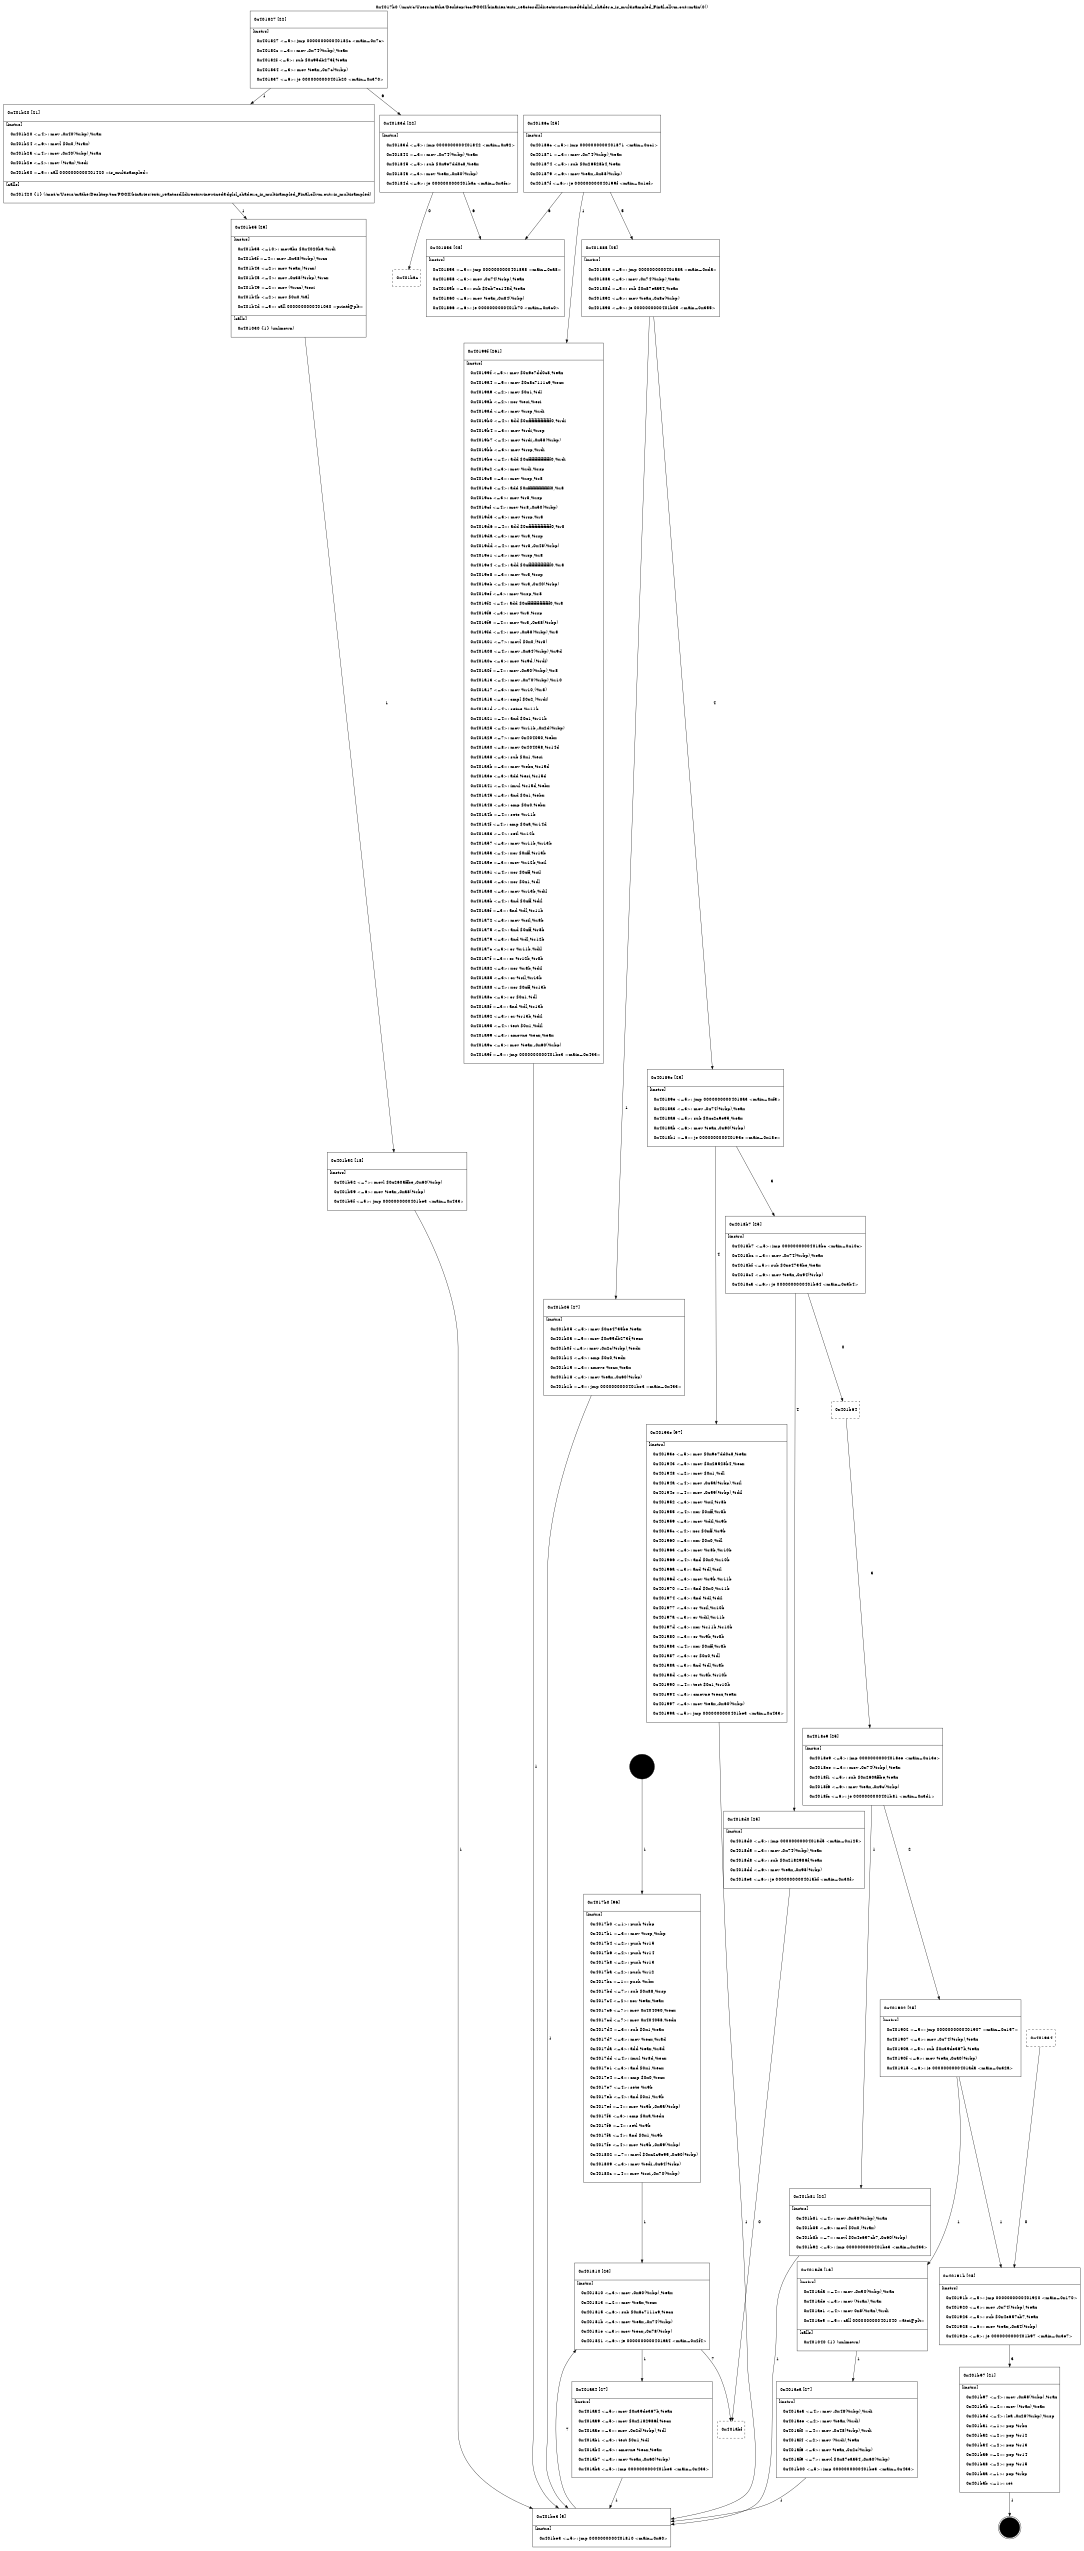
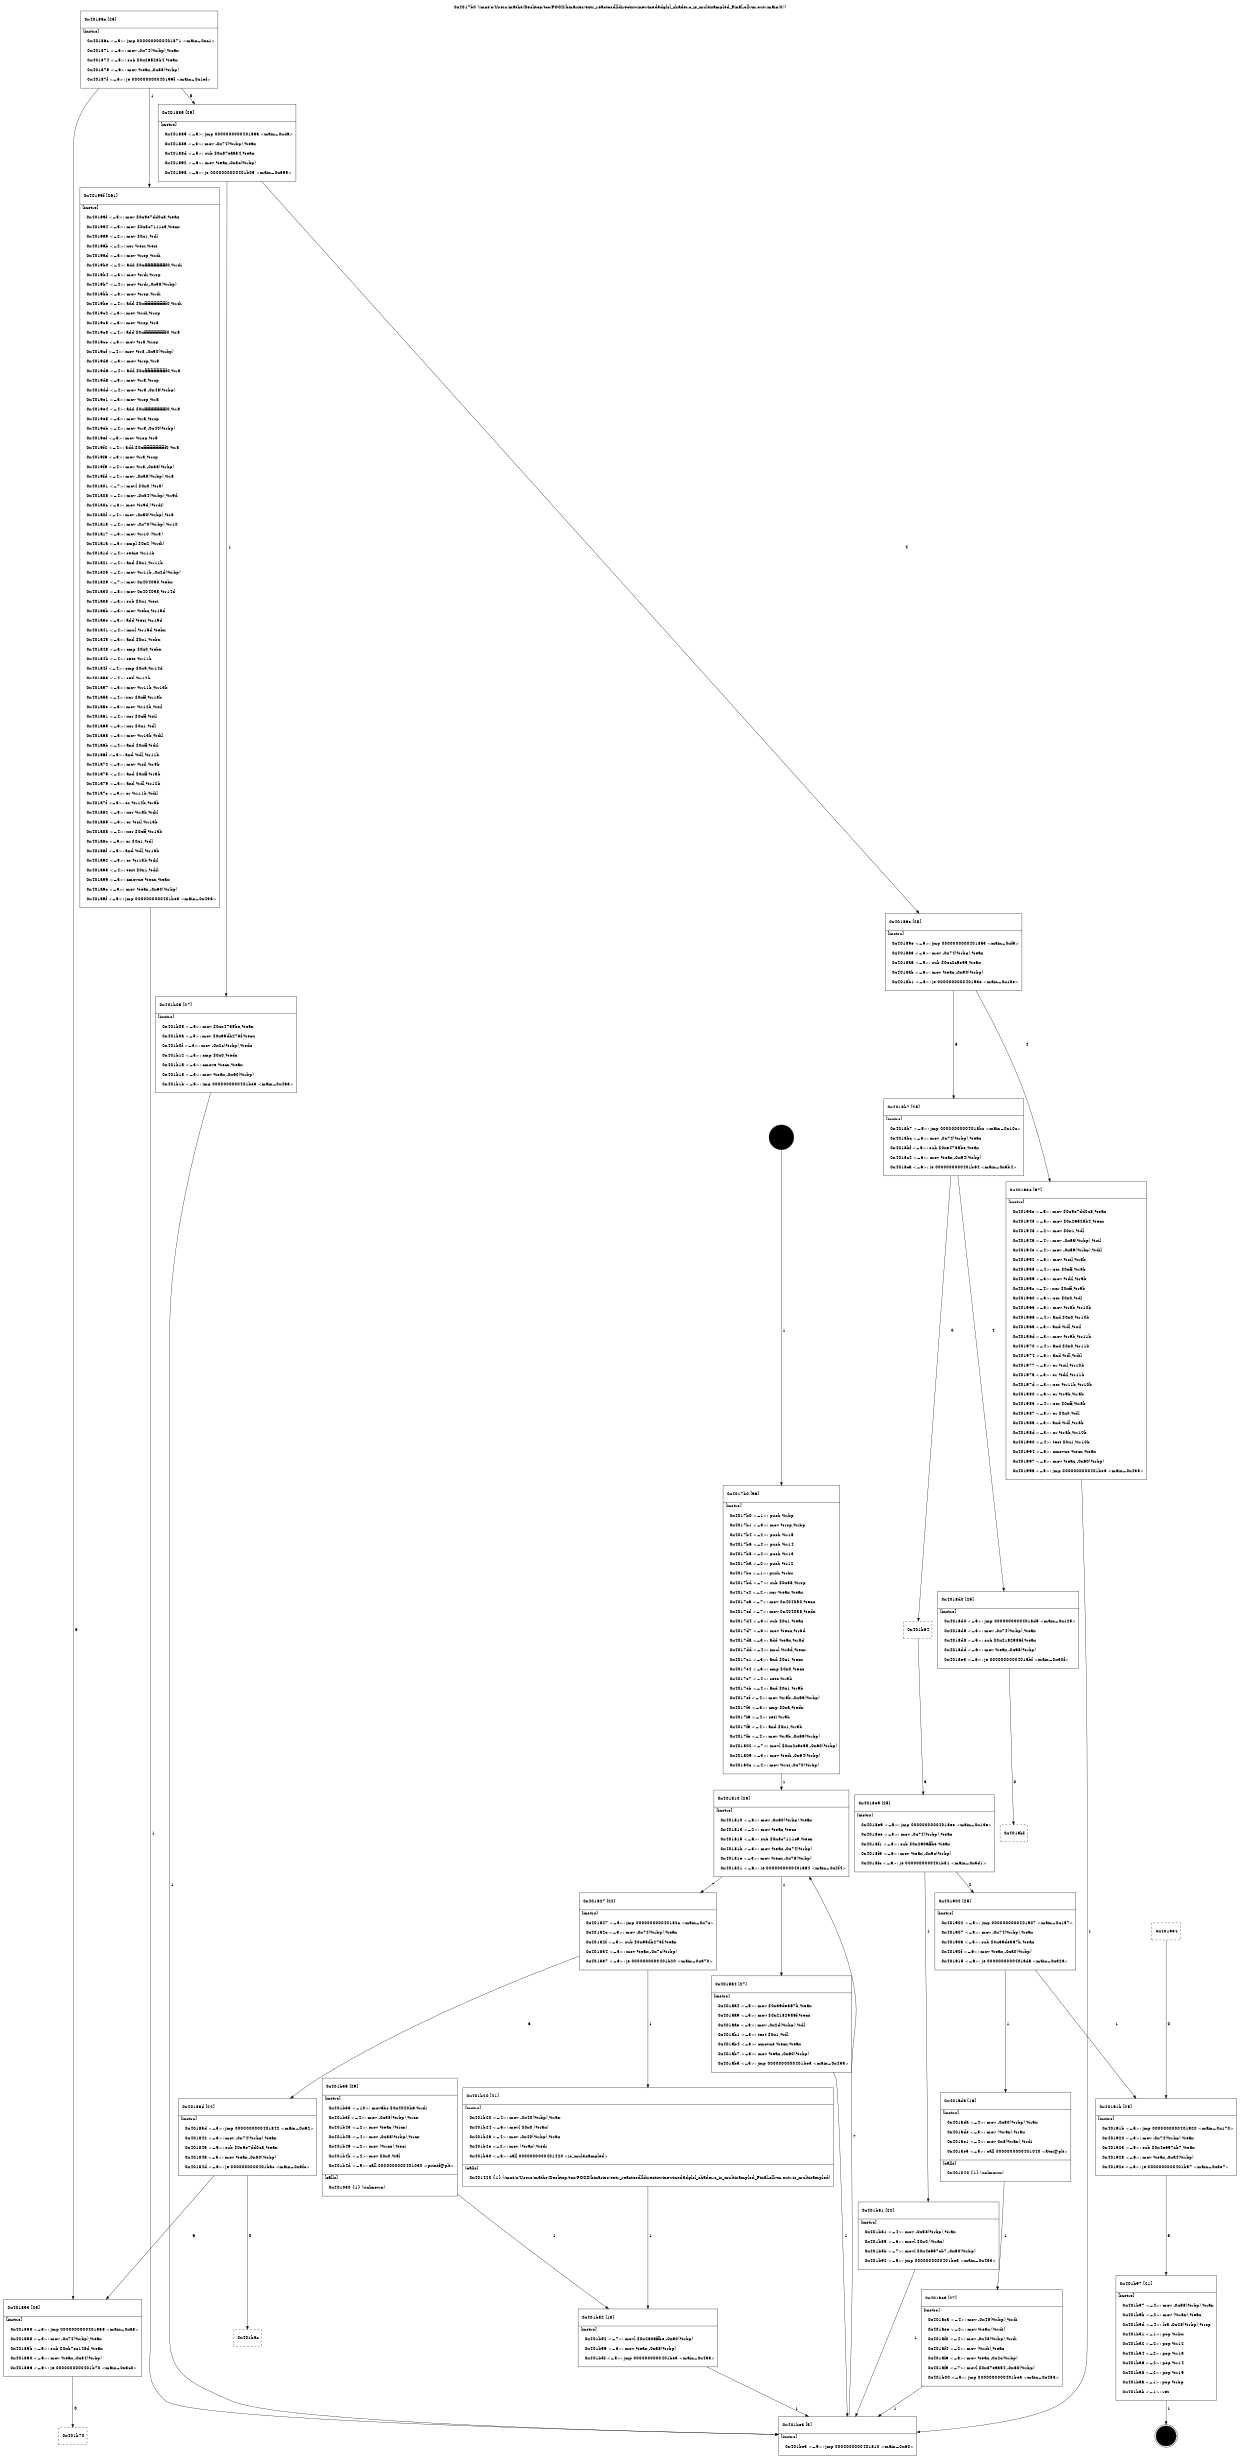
(238, 210) -> (648, 2246)
(722, 2381) -> (713, 1884)
none -> (73, 2436)
